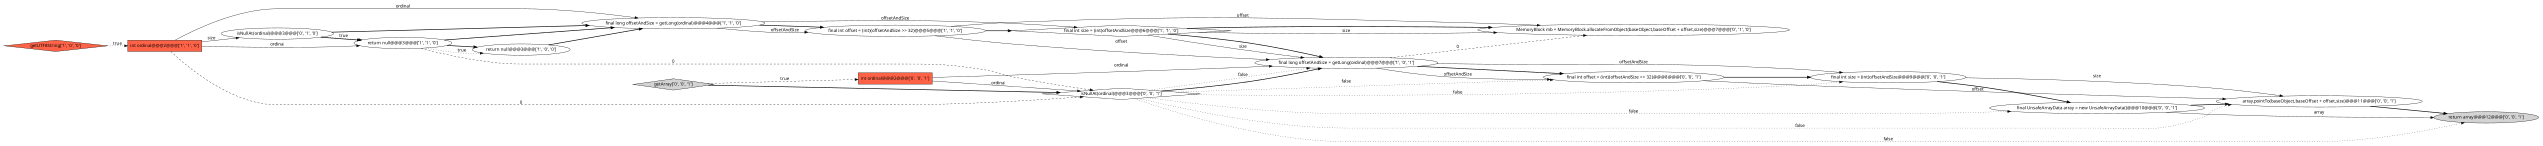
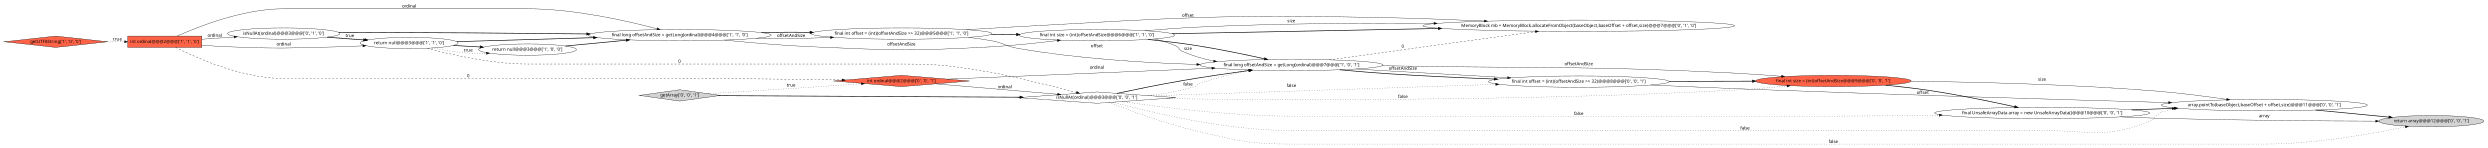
(1121, 31) -> (1097, 35)
(212, 38) -> (215, 36)
(1888, 77) -> (1833, 81)
(895, 78) -> (901, 81)
(781, 82) -> (785, 89)
(618, 105) -> (506, 78)
